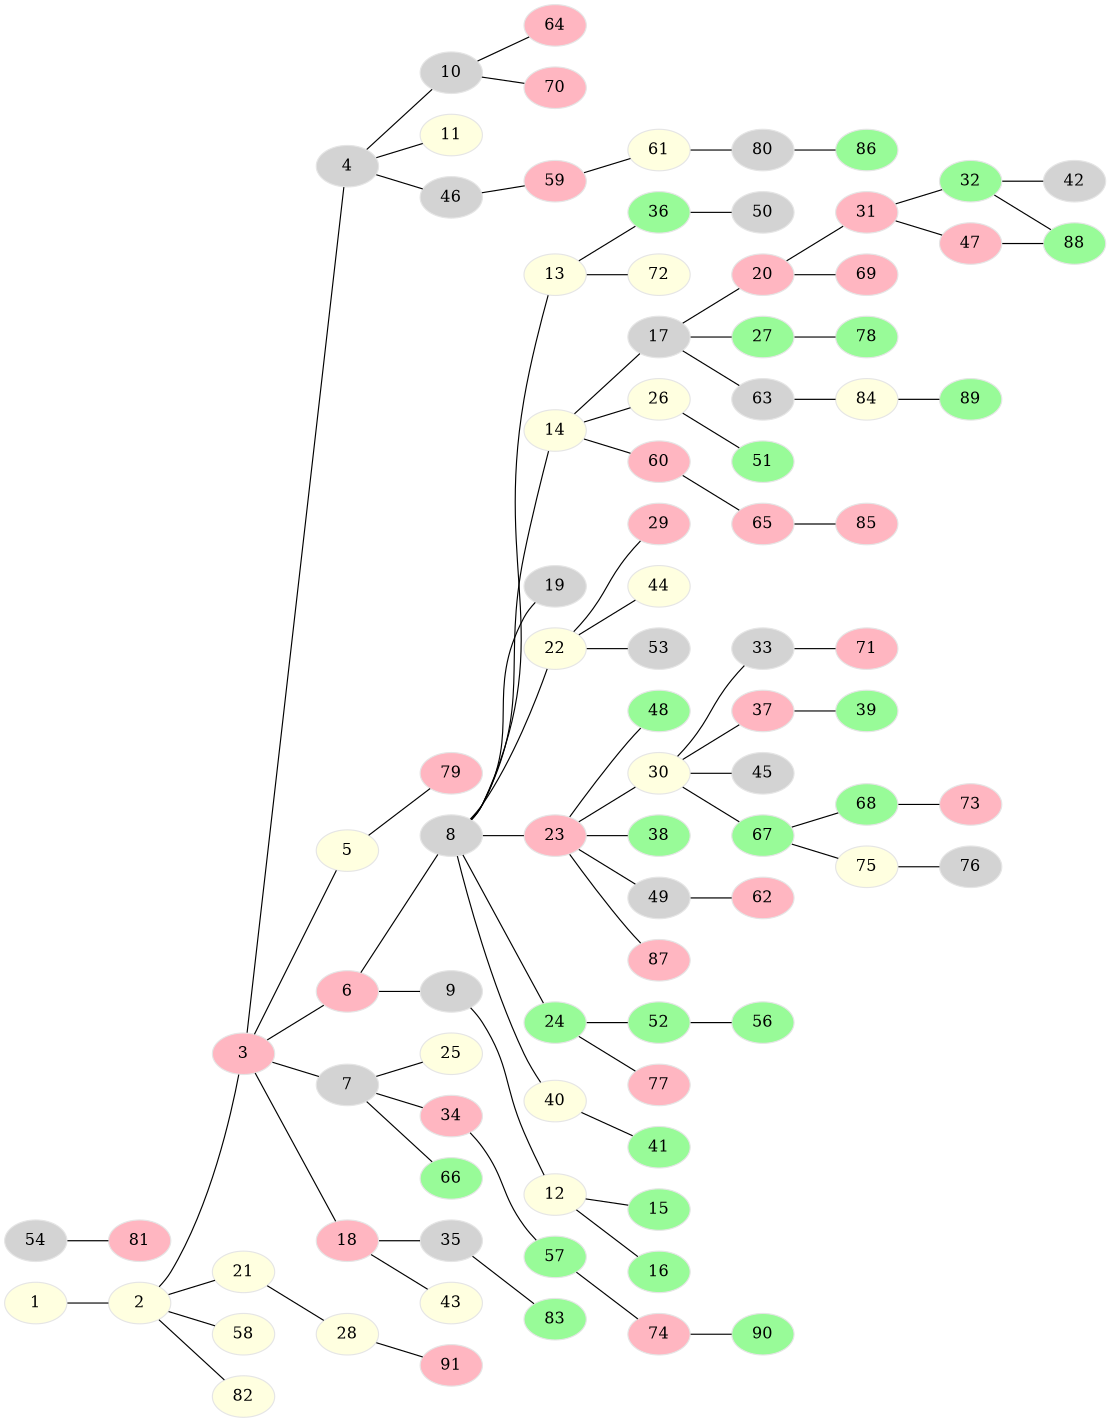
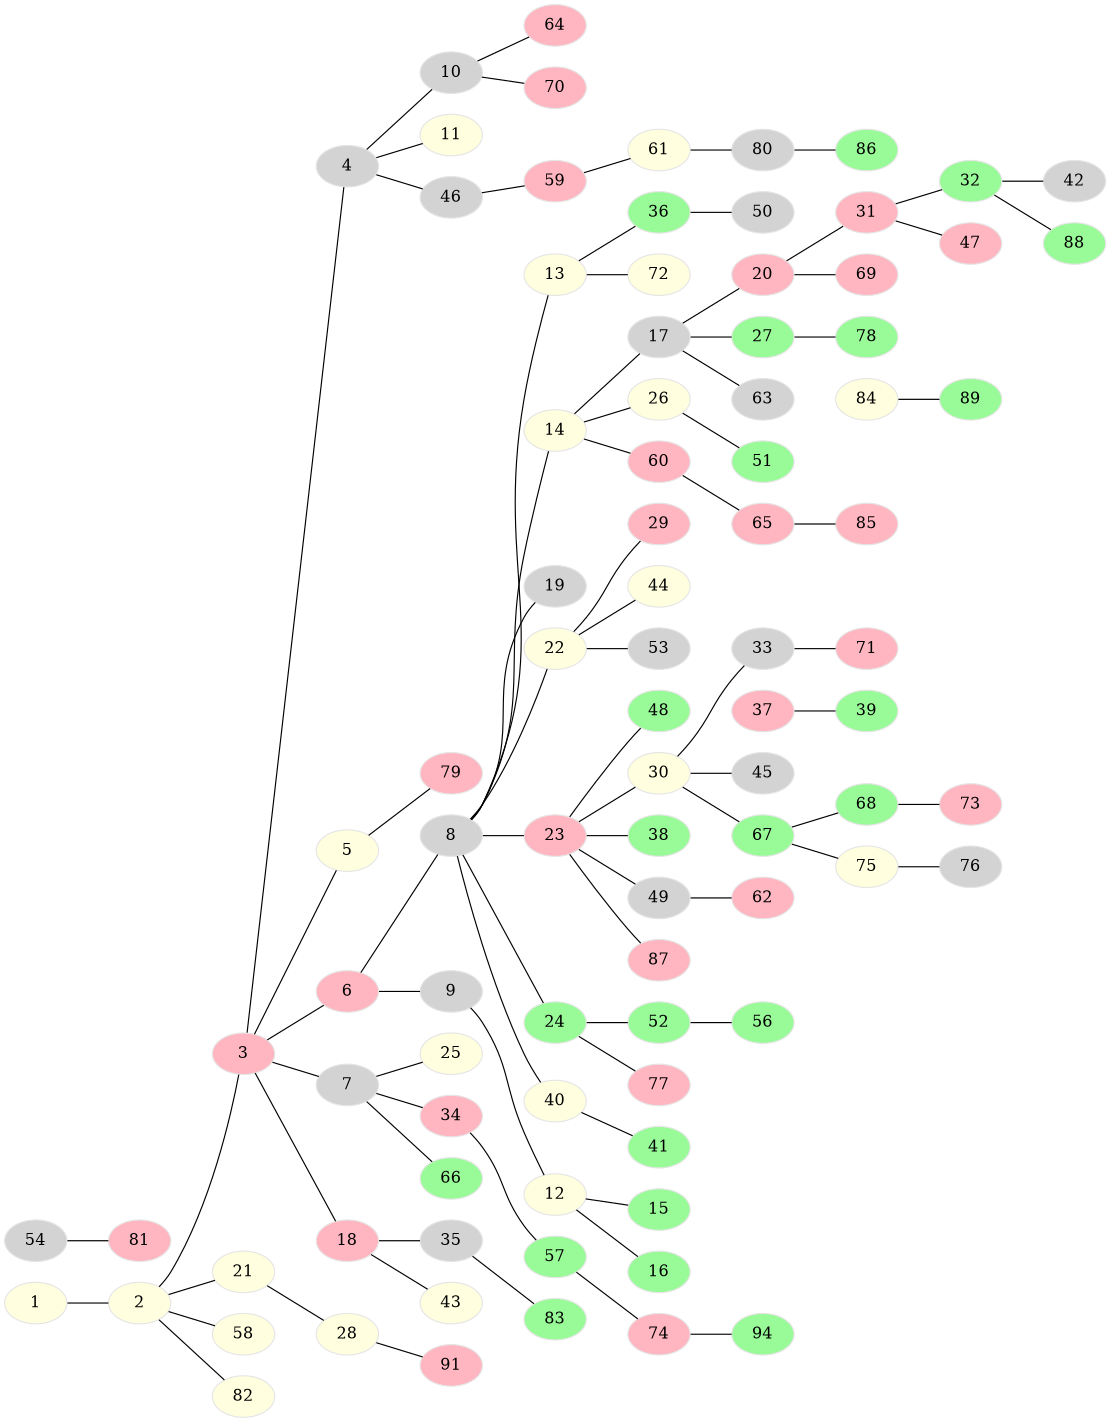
(1023, 244) -> none
(815, 399) -> none
(711, 742) -> none
(763, 1334) -> (763, 1334)
